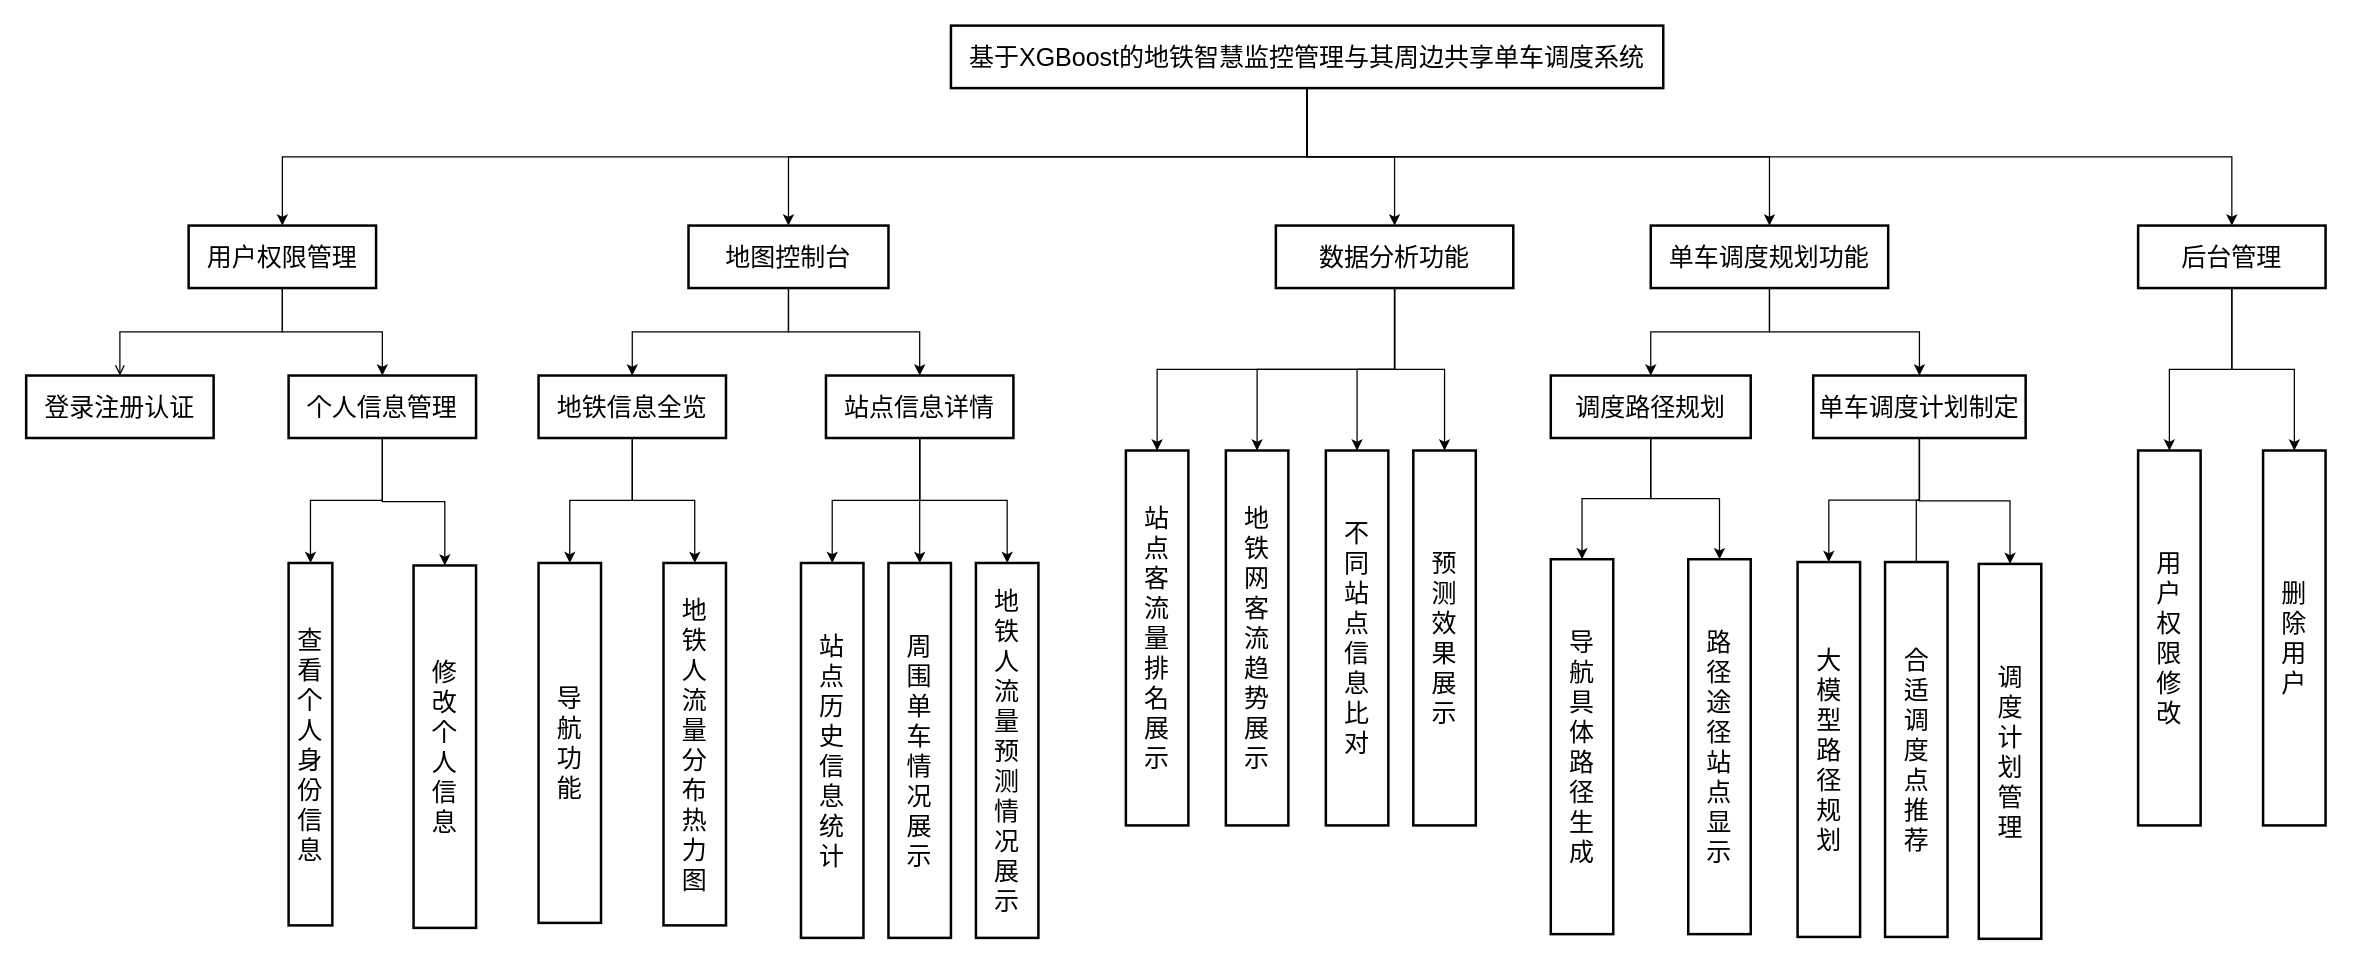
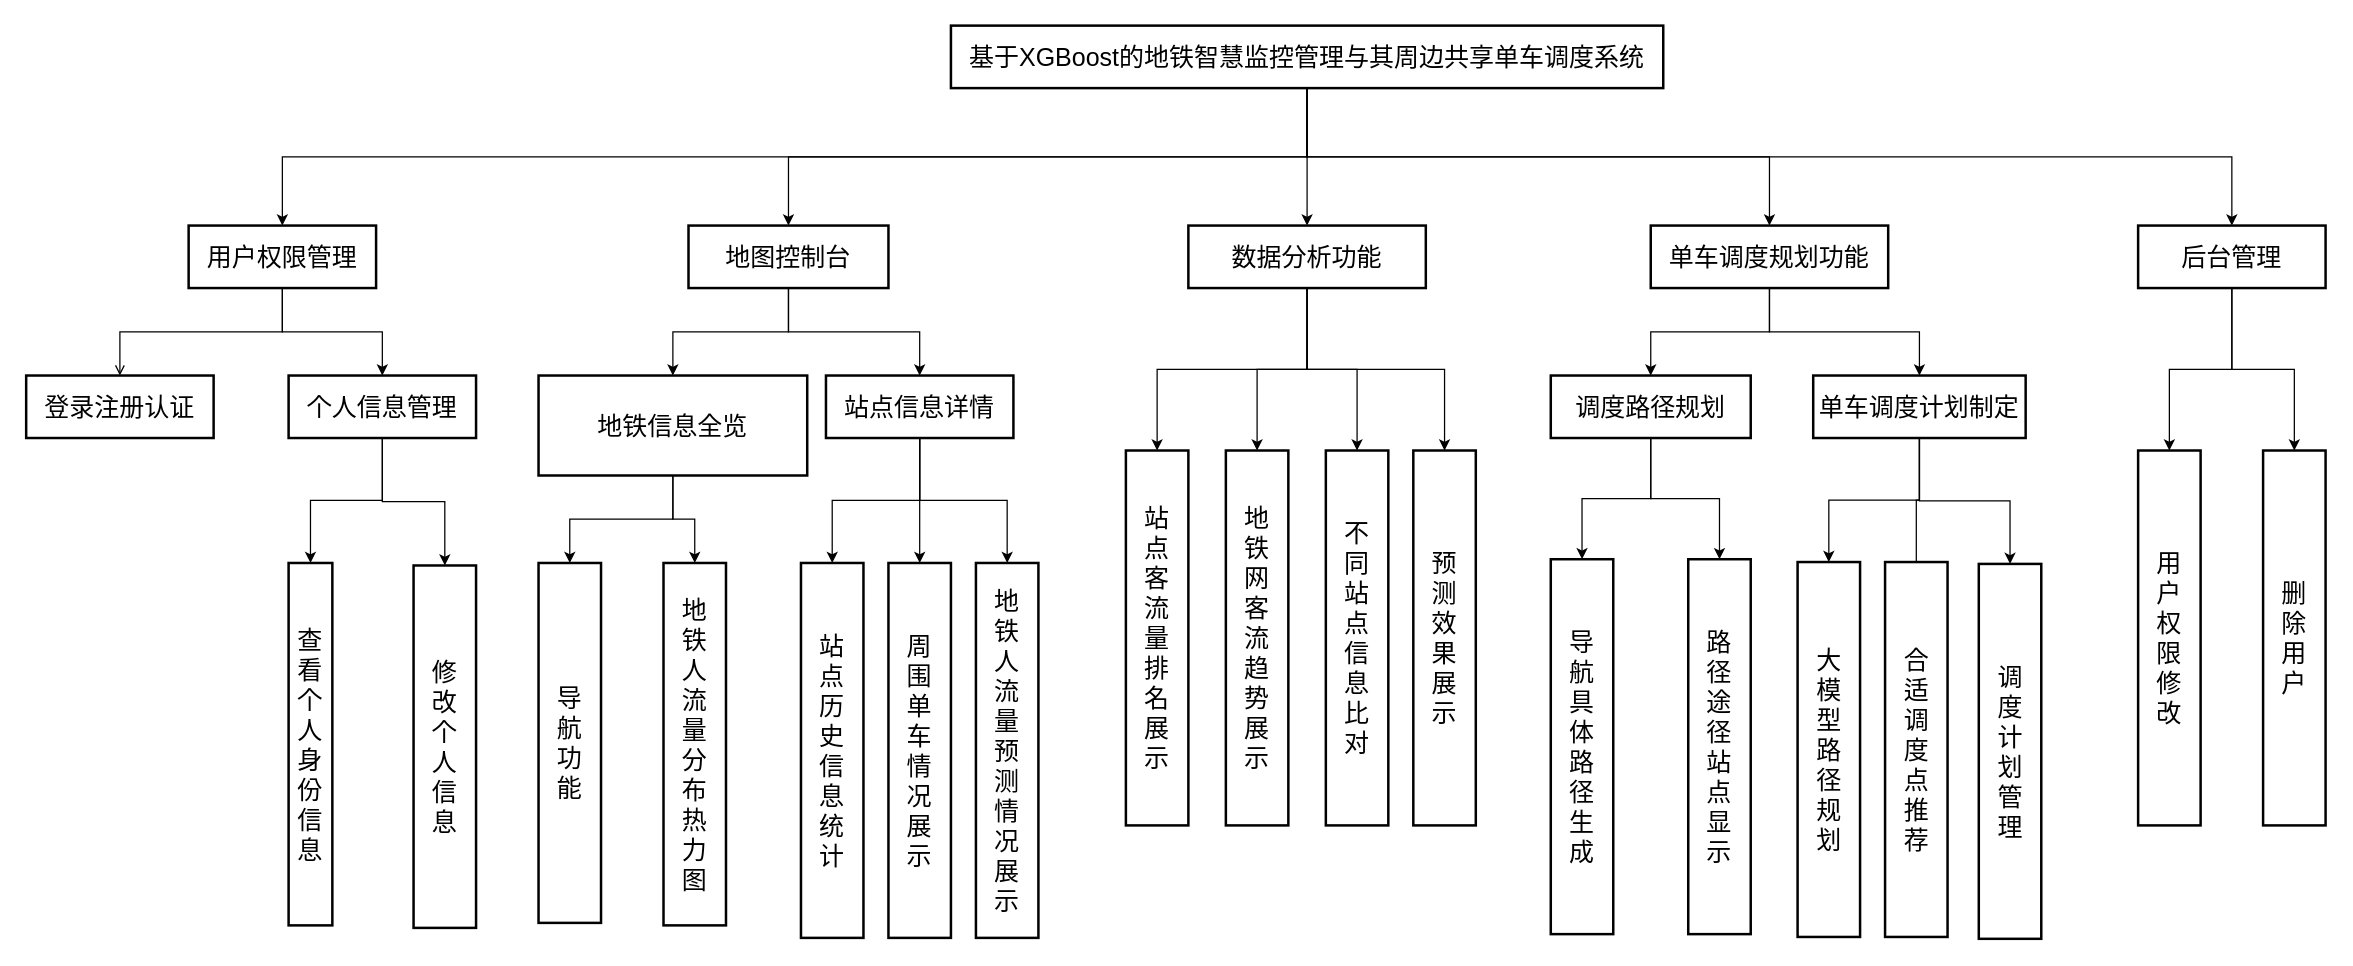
(1394, 257) -> (1307, 257)
(632, 407) -> (673, 426)
